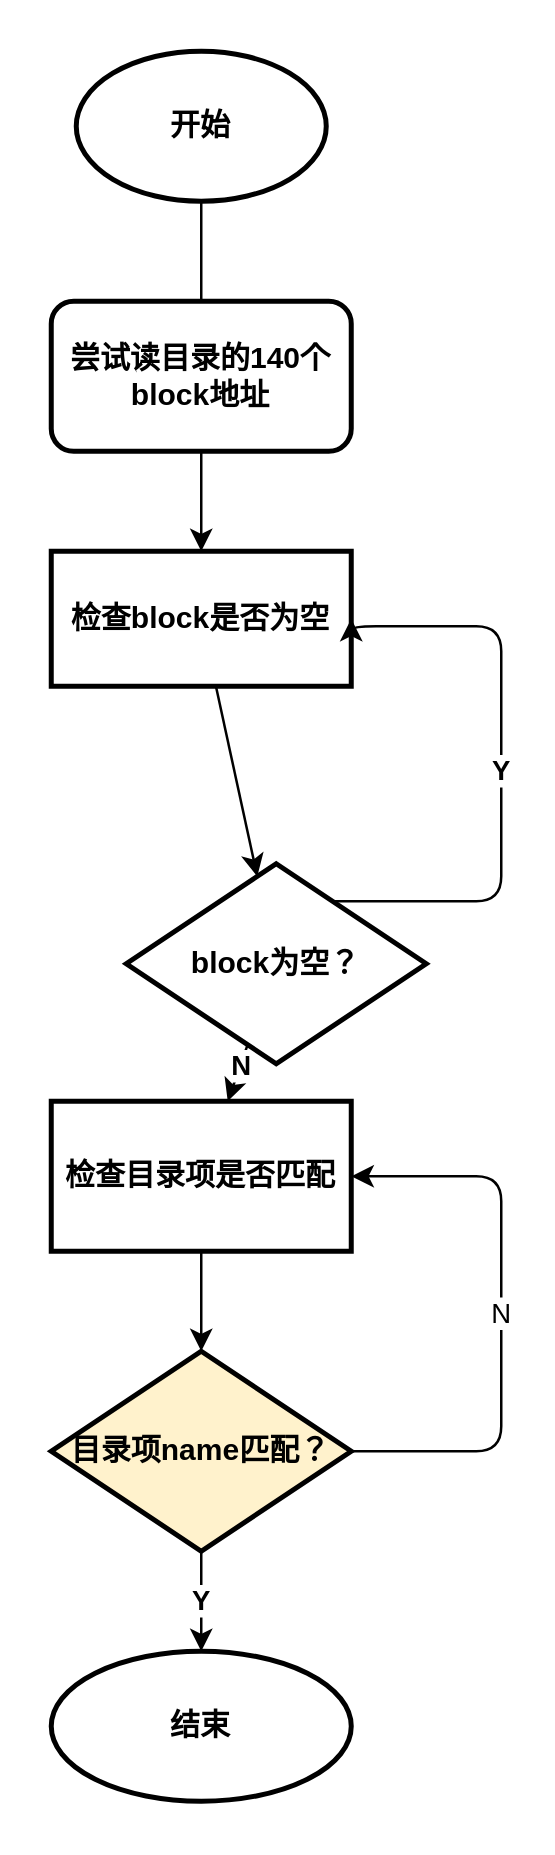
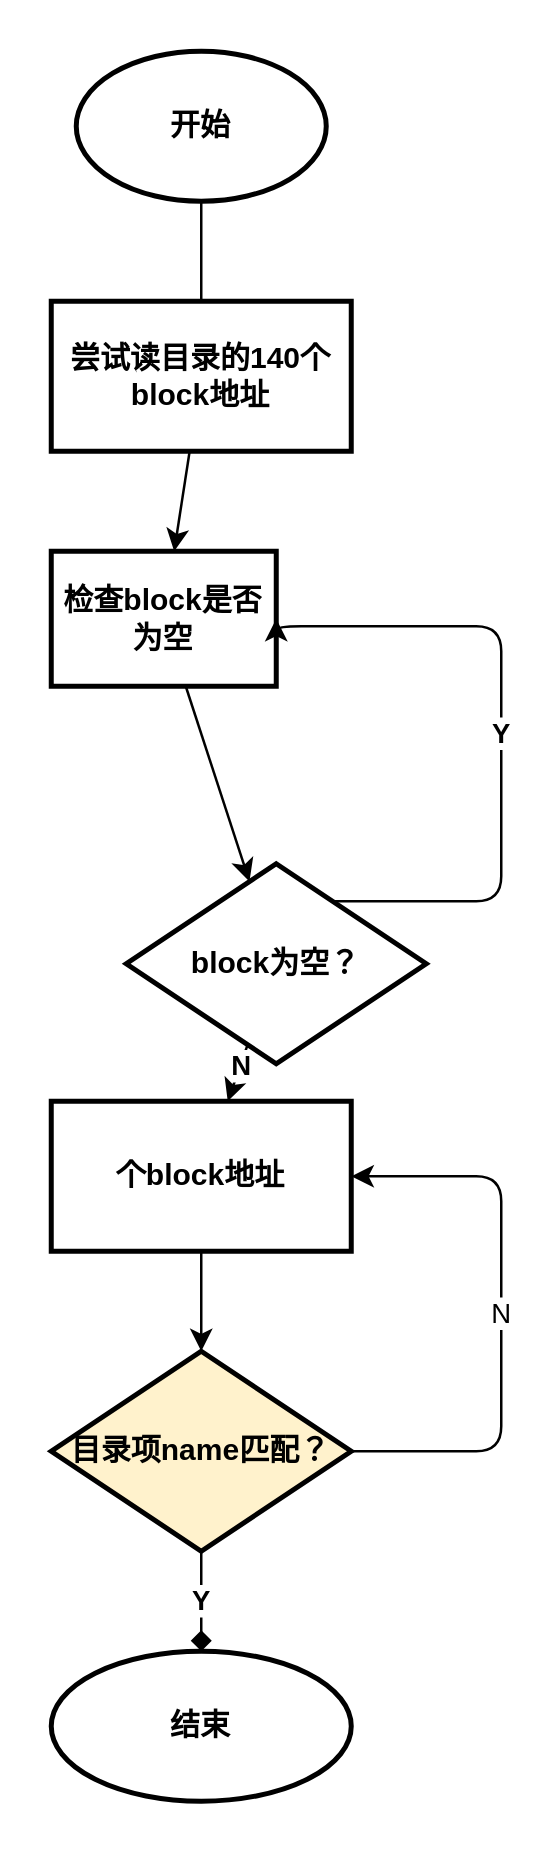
(201, 376) -> (201, 376)
(201, 619) -> (164, 619)
(201, 1176) -> (201, 1176)
(201, 1632) -> (201, 1631)
